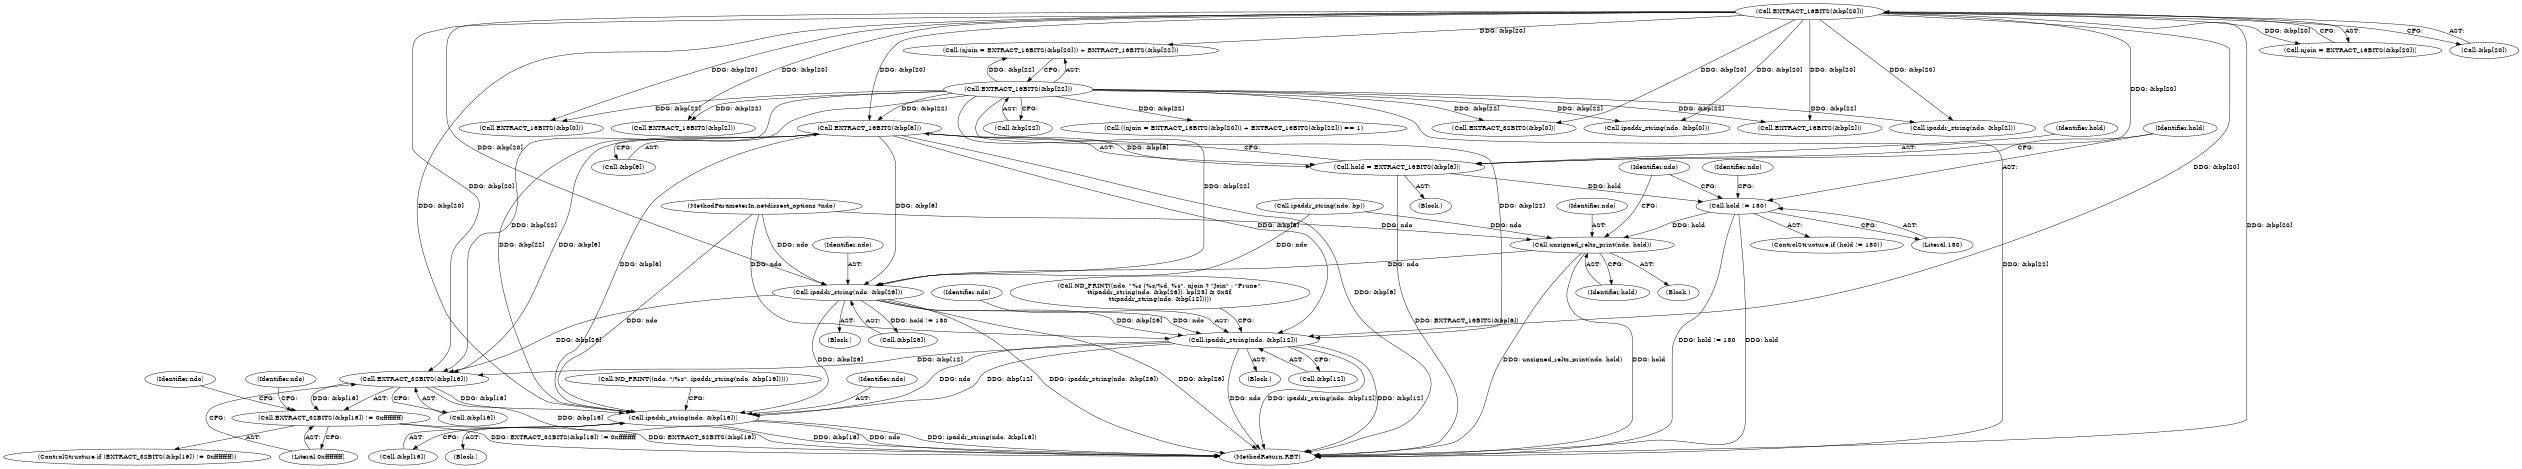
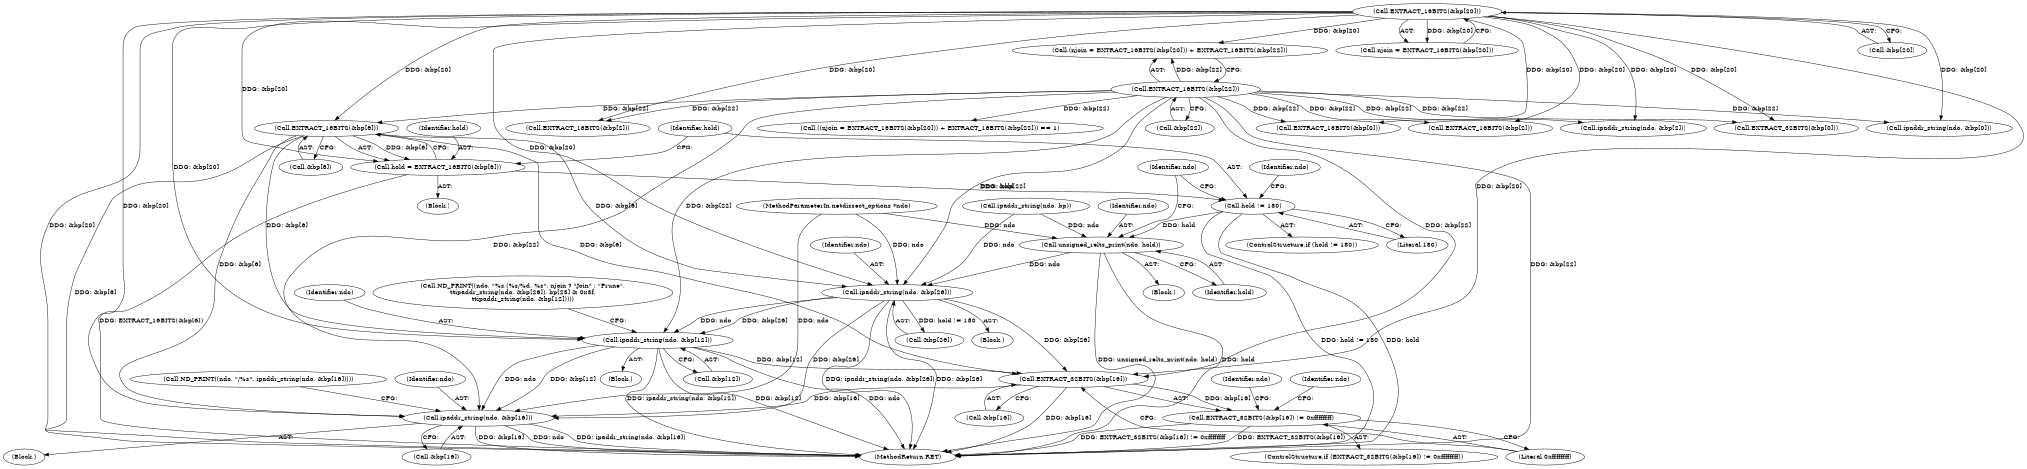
(915, 330) -> none
